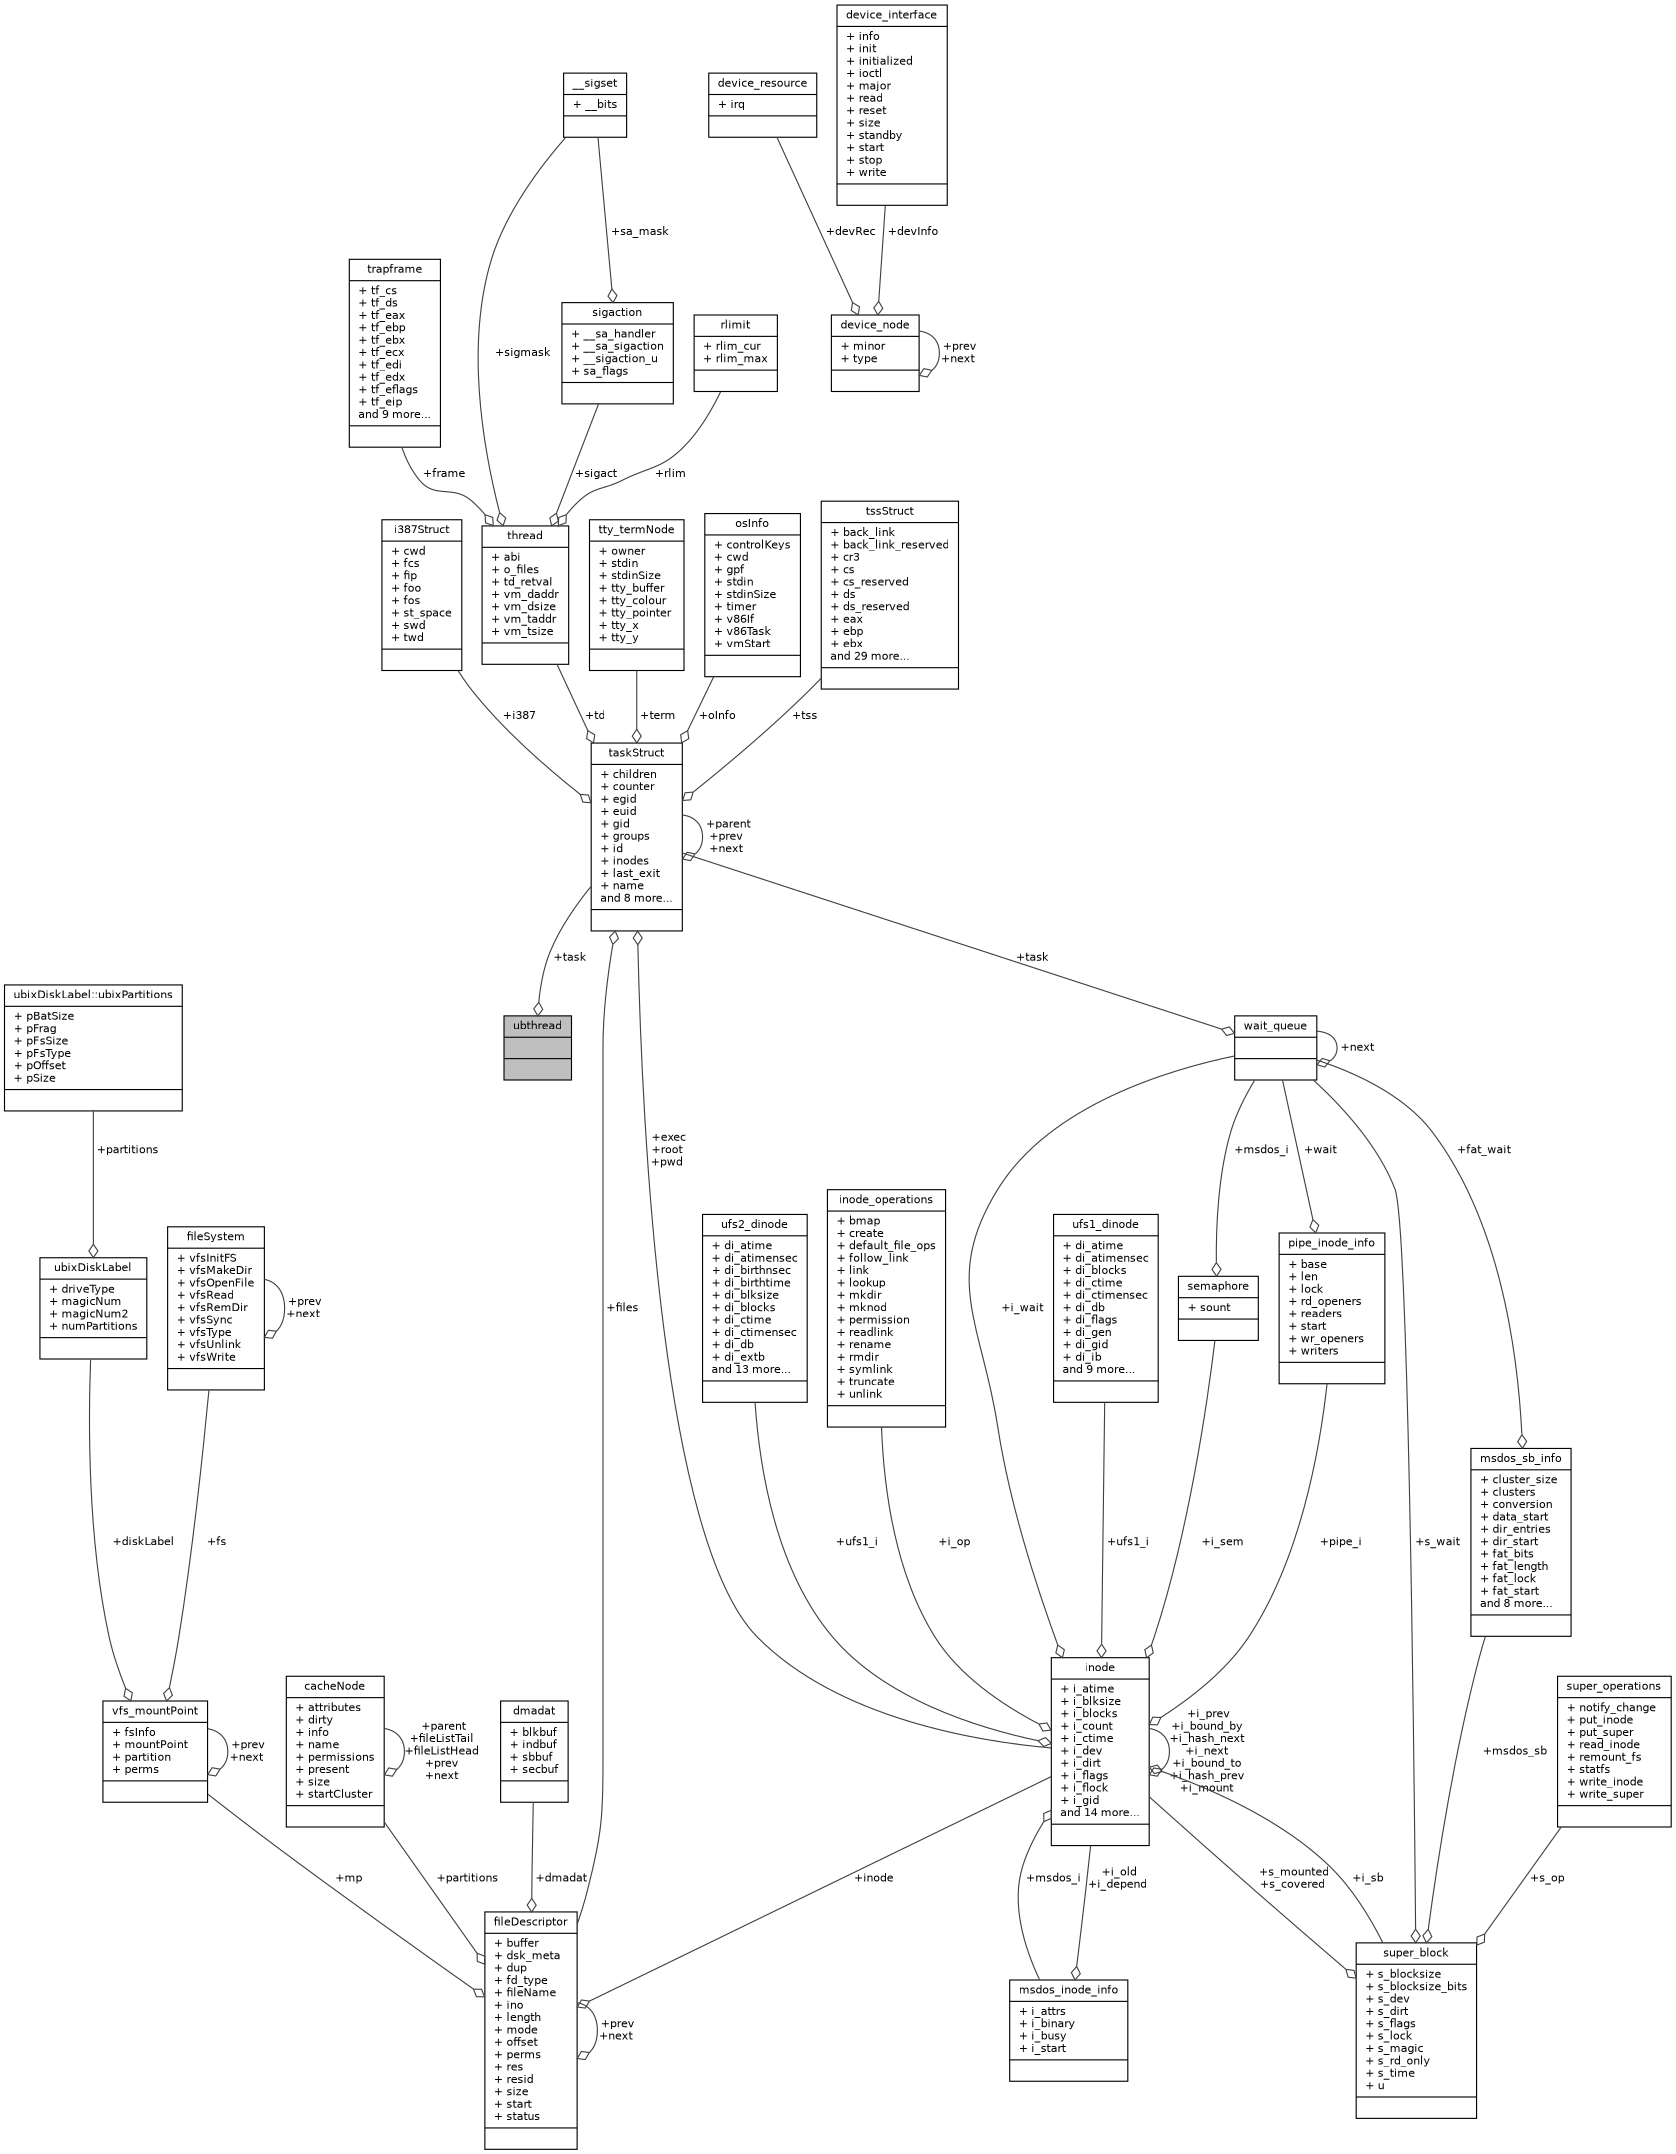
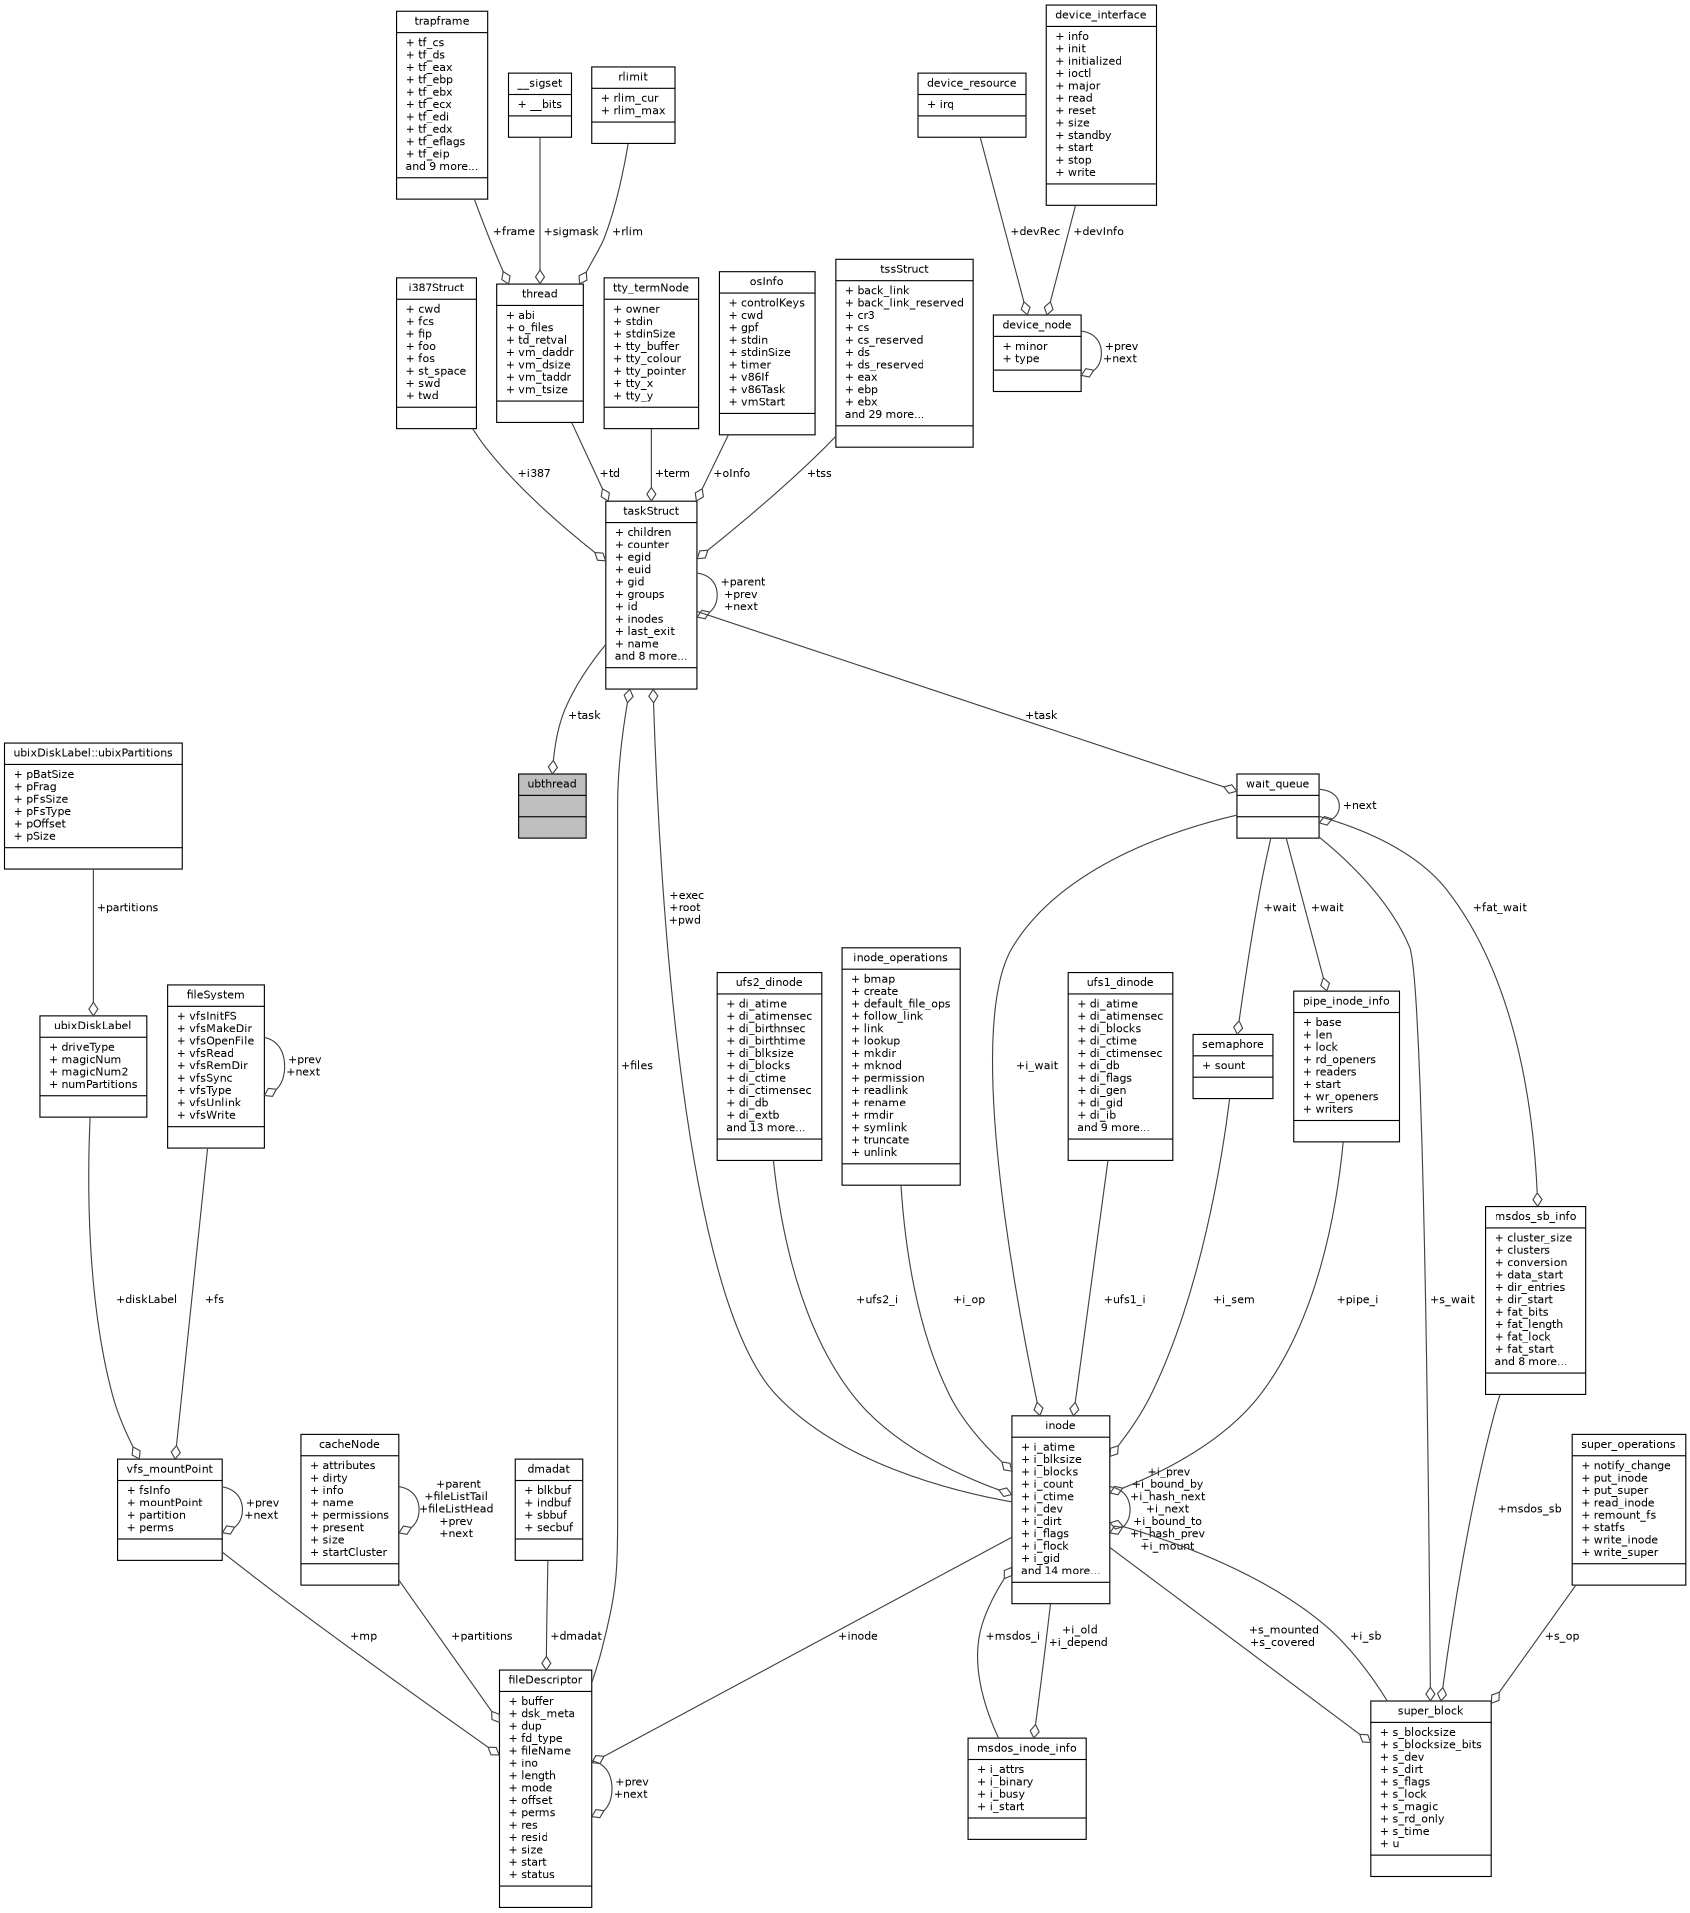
(618, 353) -> none
(1260, 1150) -> (1279, 908)
(856, 1542) -> (876, 1300)
